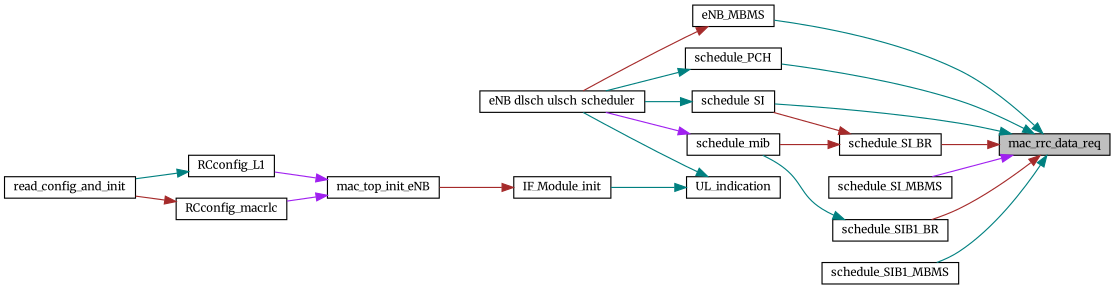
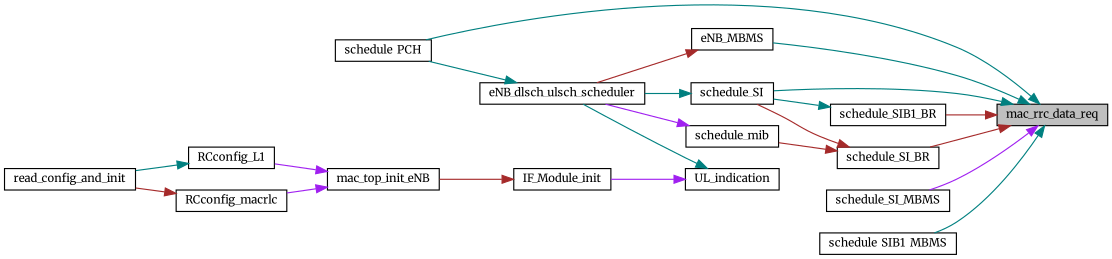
(642, 82) -> (467, 71)
(799, 185) -> (796, 102)
(643, 187) -> (642, 179)
